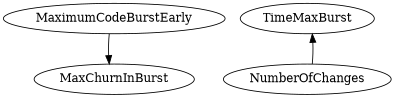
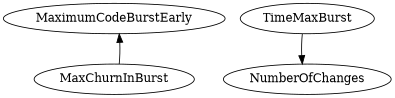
(109, 45) -> (120, 53)
(313, 53) -> (302, 45)
